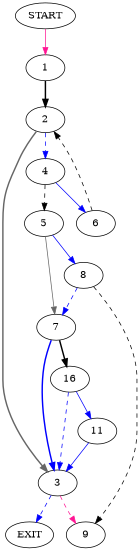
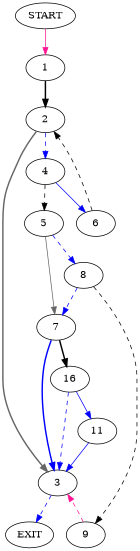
(62, 247) -> (62, 247)
(66, 507) -> (78, 511)
